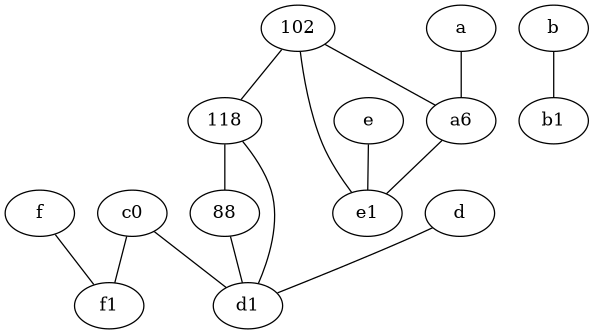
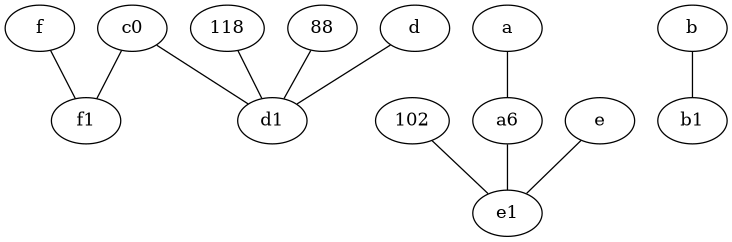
(261, 75) -> none
(380, 75) -> none
(225, 167) -> none
